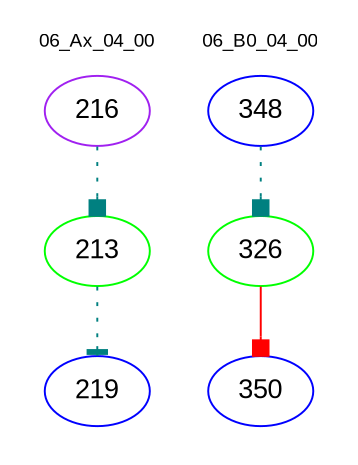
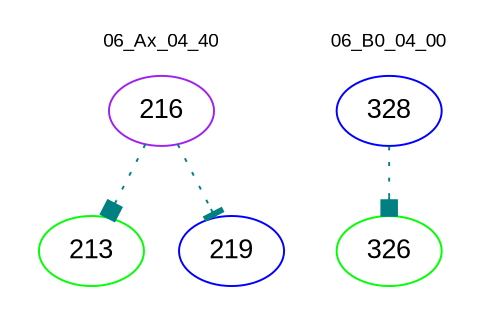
(97, 42) -> (162, 42)
(261, 111) -> (389, 111)
(97, 316) -> (194, 176)
(261, 391) -> none
